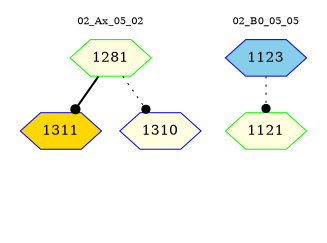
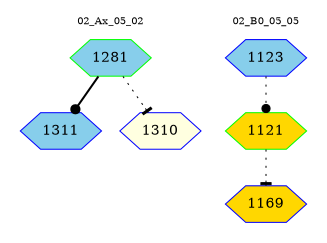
(111, 58) -> (111, 58)
(134, 92) -> (134, 92)
(61, 131) -> (61, 131)
(266, 131) -> (266, 131)
none -> (266, 204)
